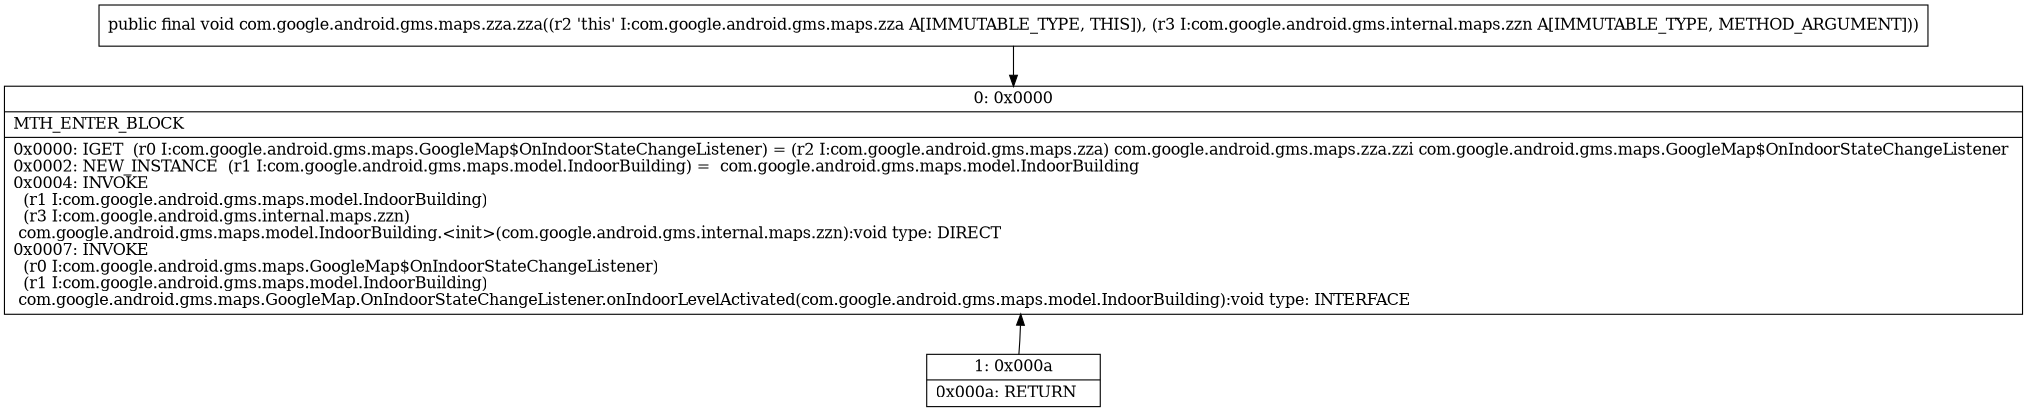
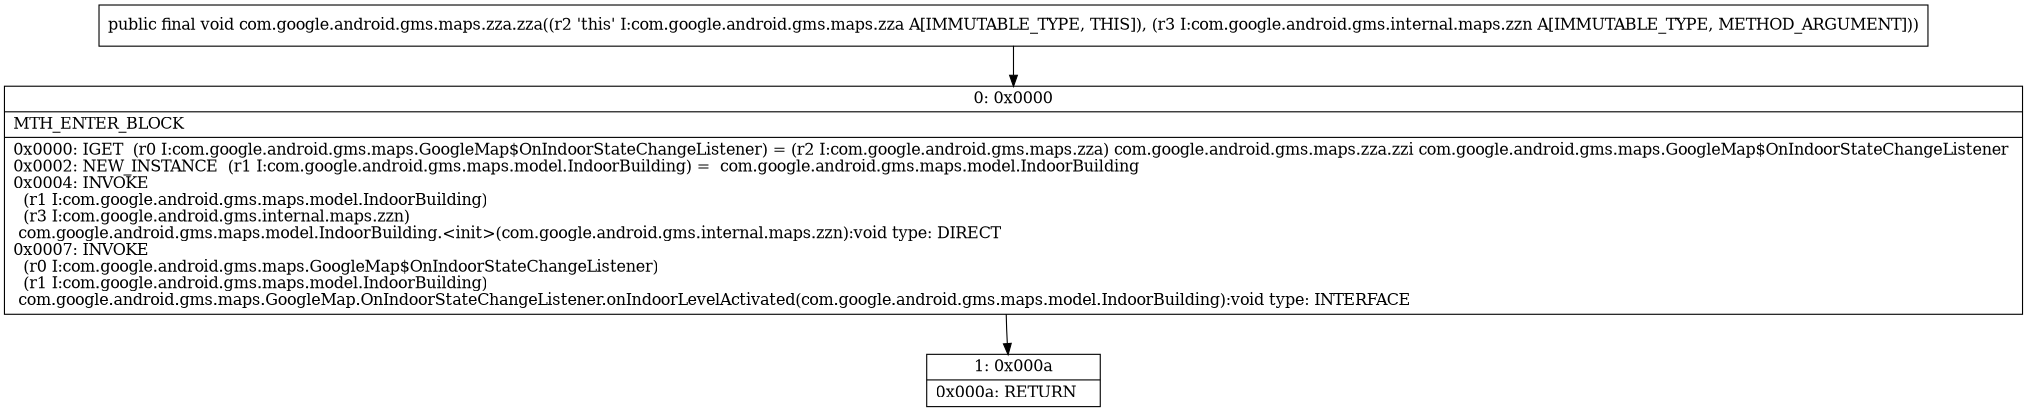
(1020, 340) -> (1007, 329)
